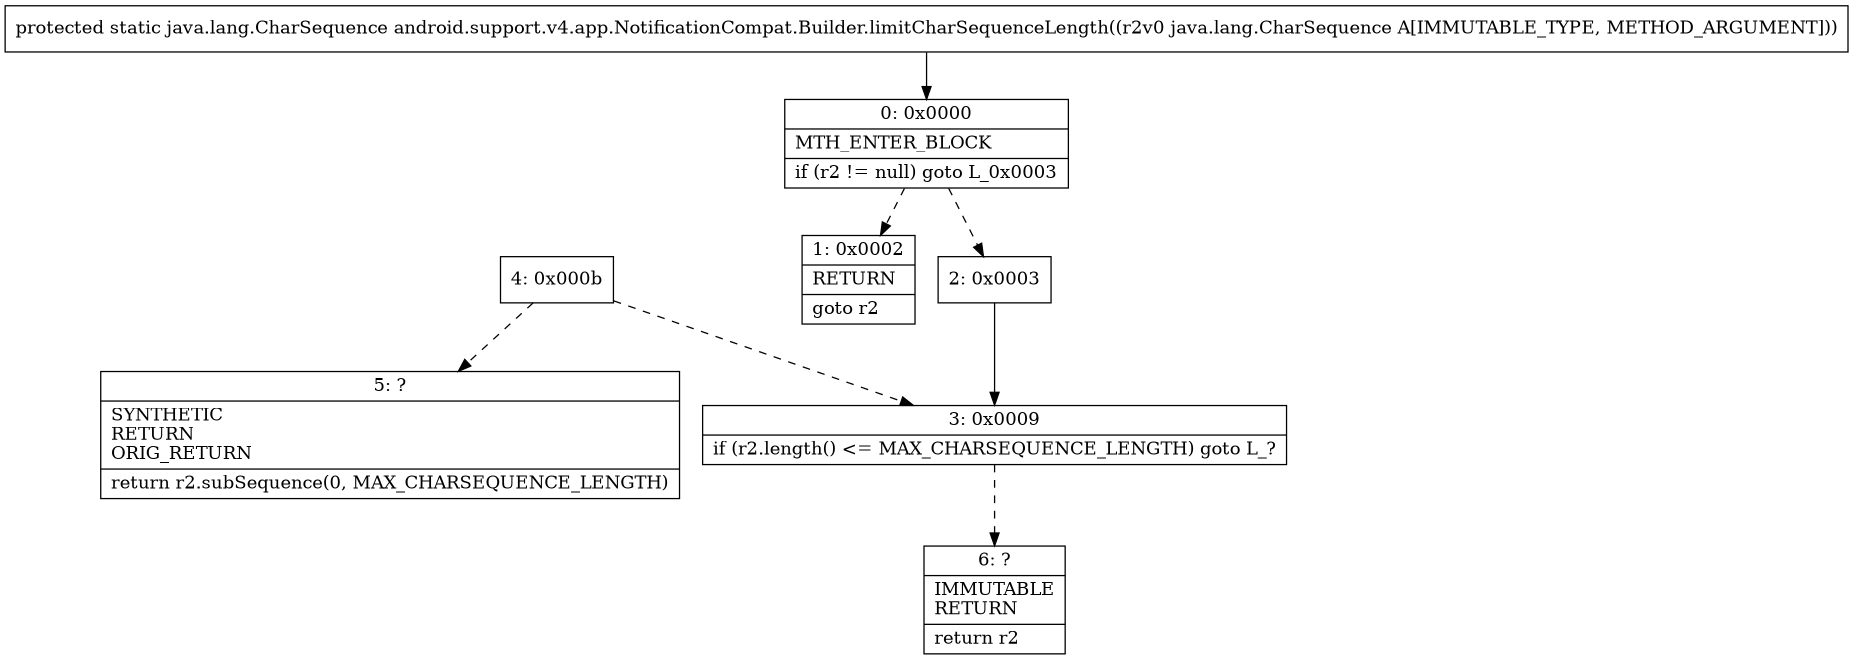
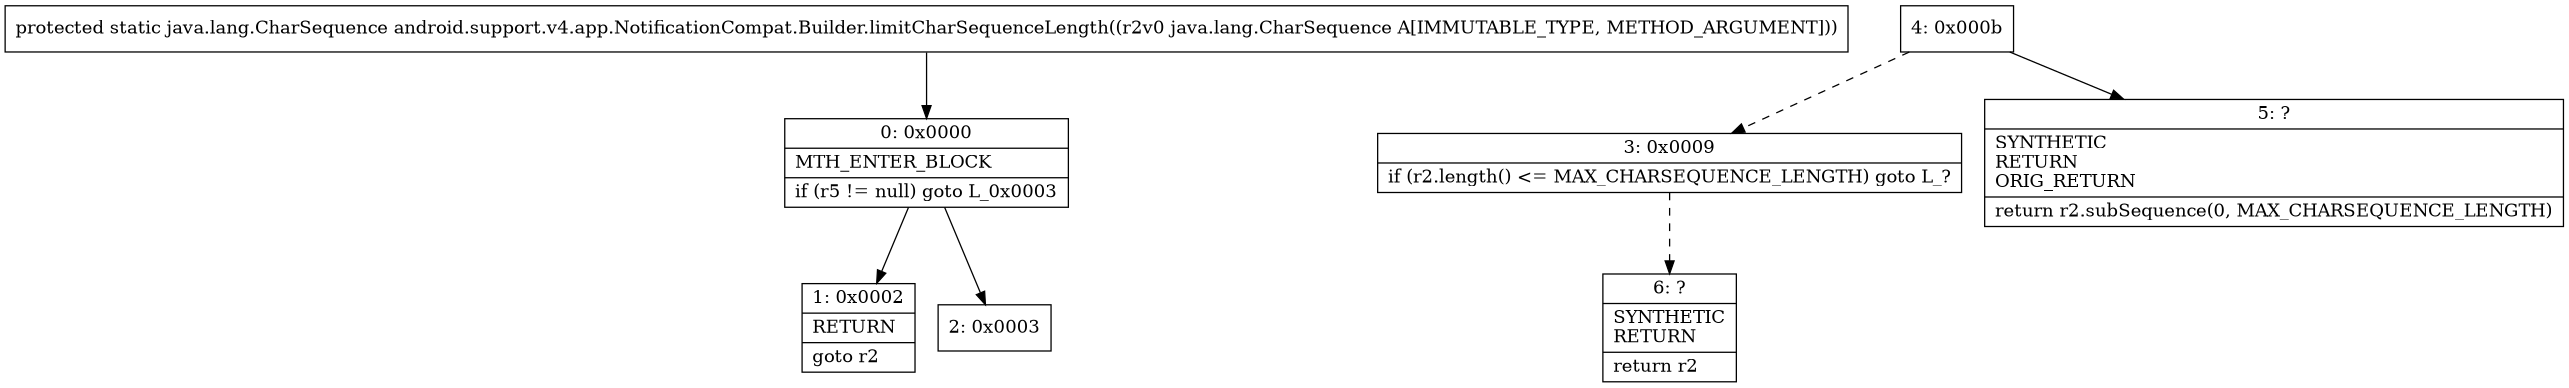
(927, 173) -> (927, 192)
(895, 206) -> (895, 239)
(963, 217) -> (962, 250)
(501, 333) -> (2061, 73)
(995, 348) -> none
(995, 590) -> (1670, 318)
